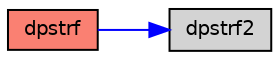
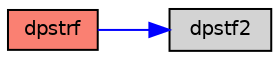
(220, 30) -> (220, 30)
